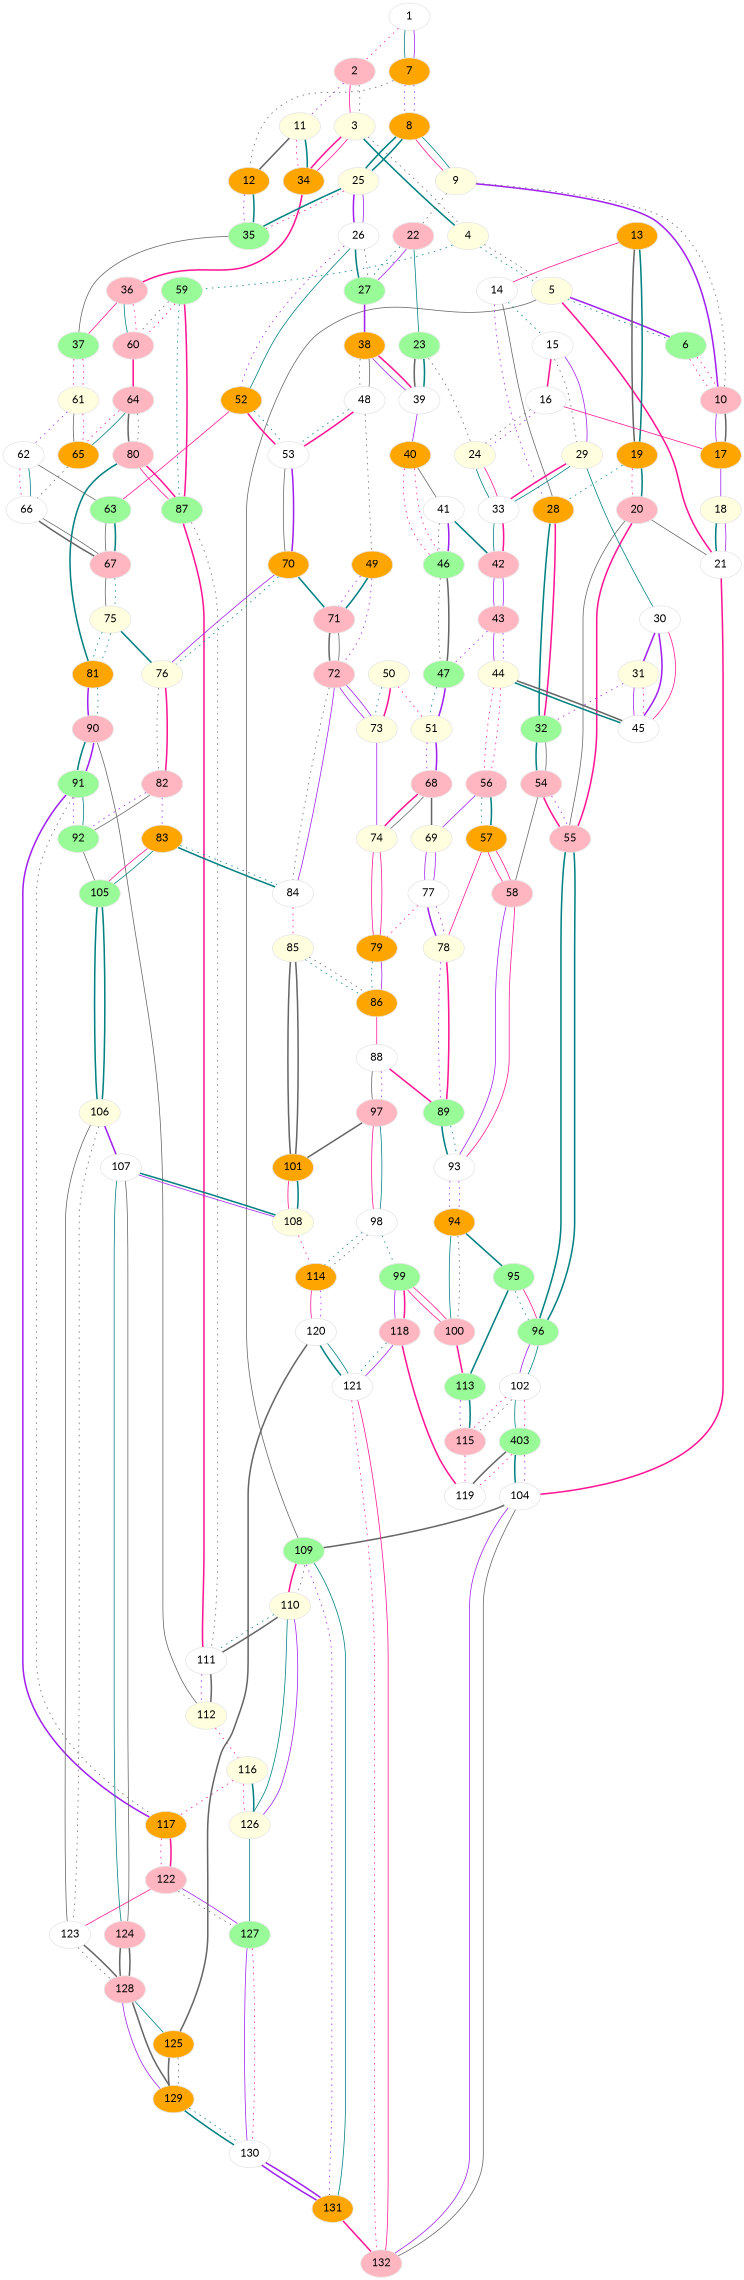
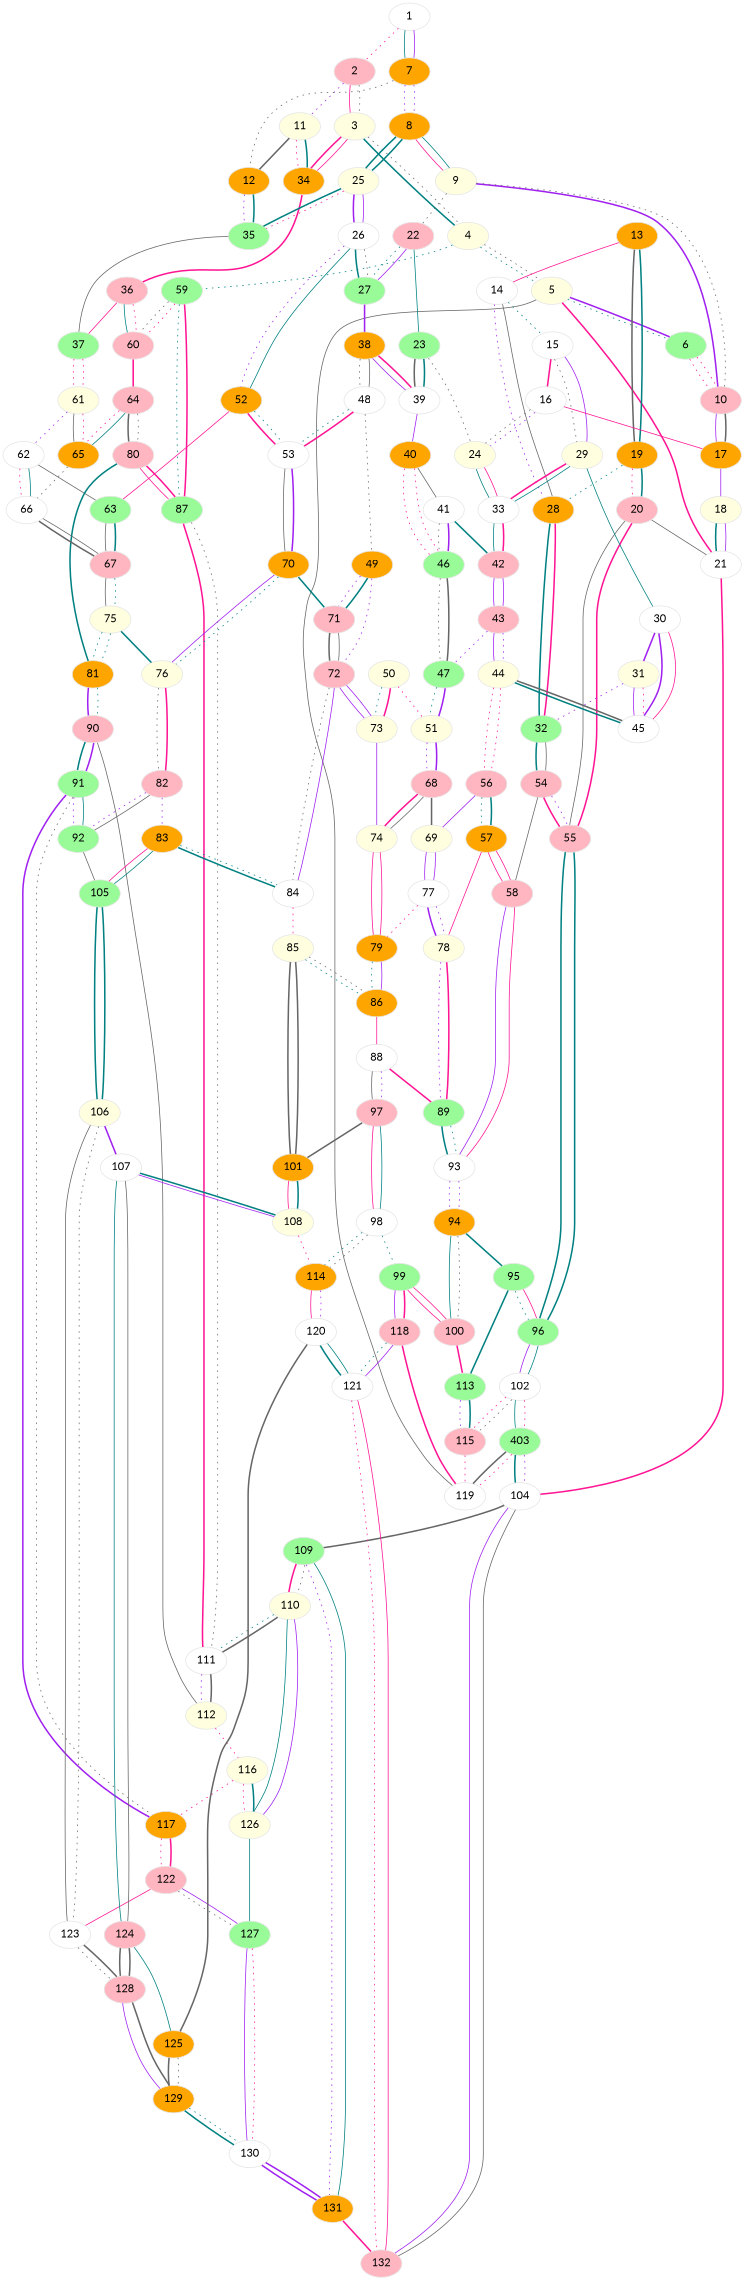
(247, 818) -> (334, 817)
(149, 2017) -> (157, 1987)
